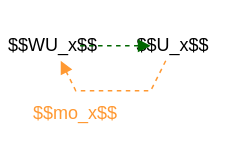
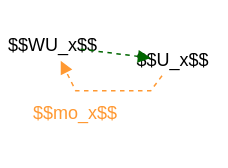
(173, 46) -> (173, 61)
